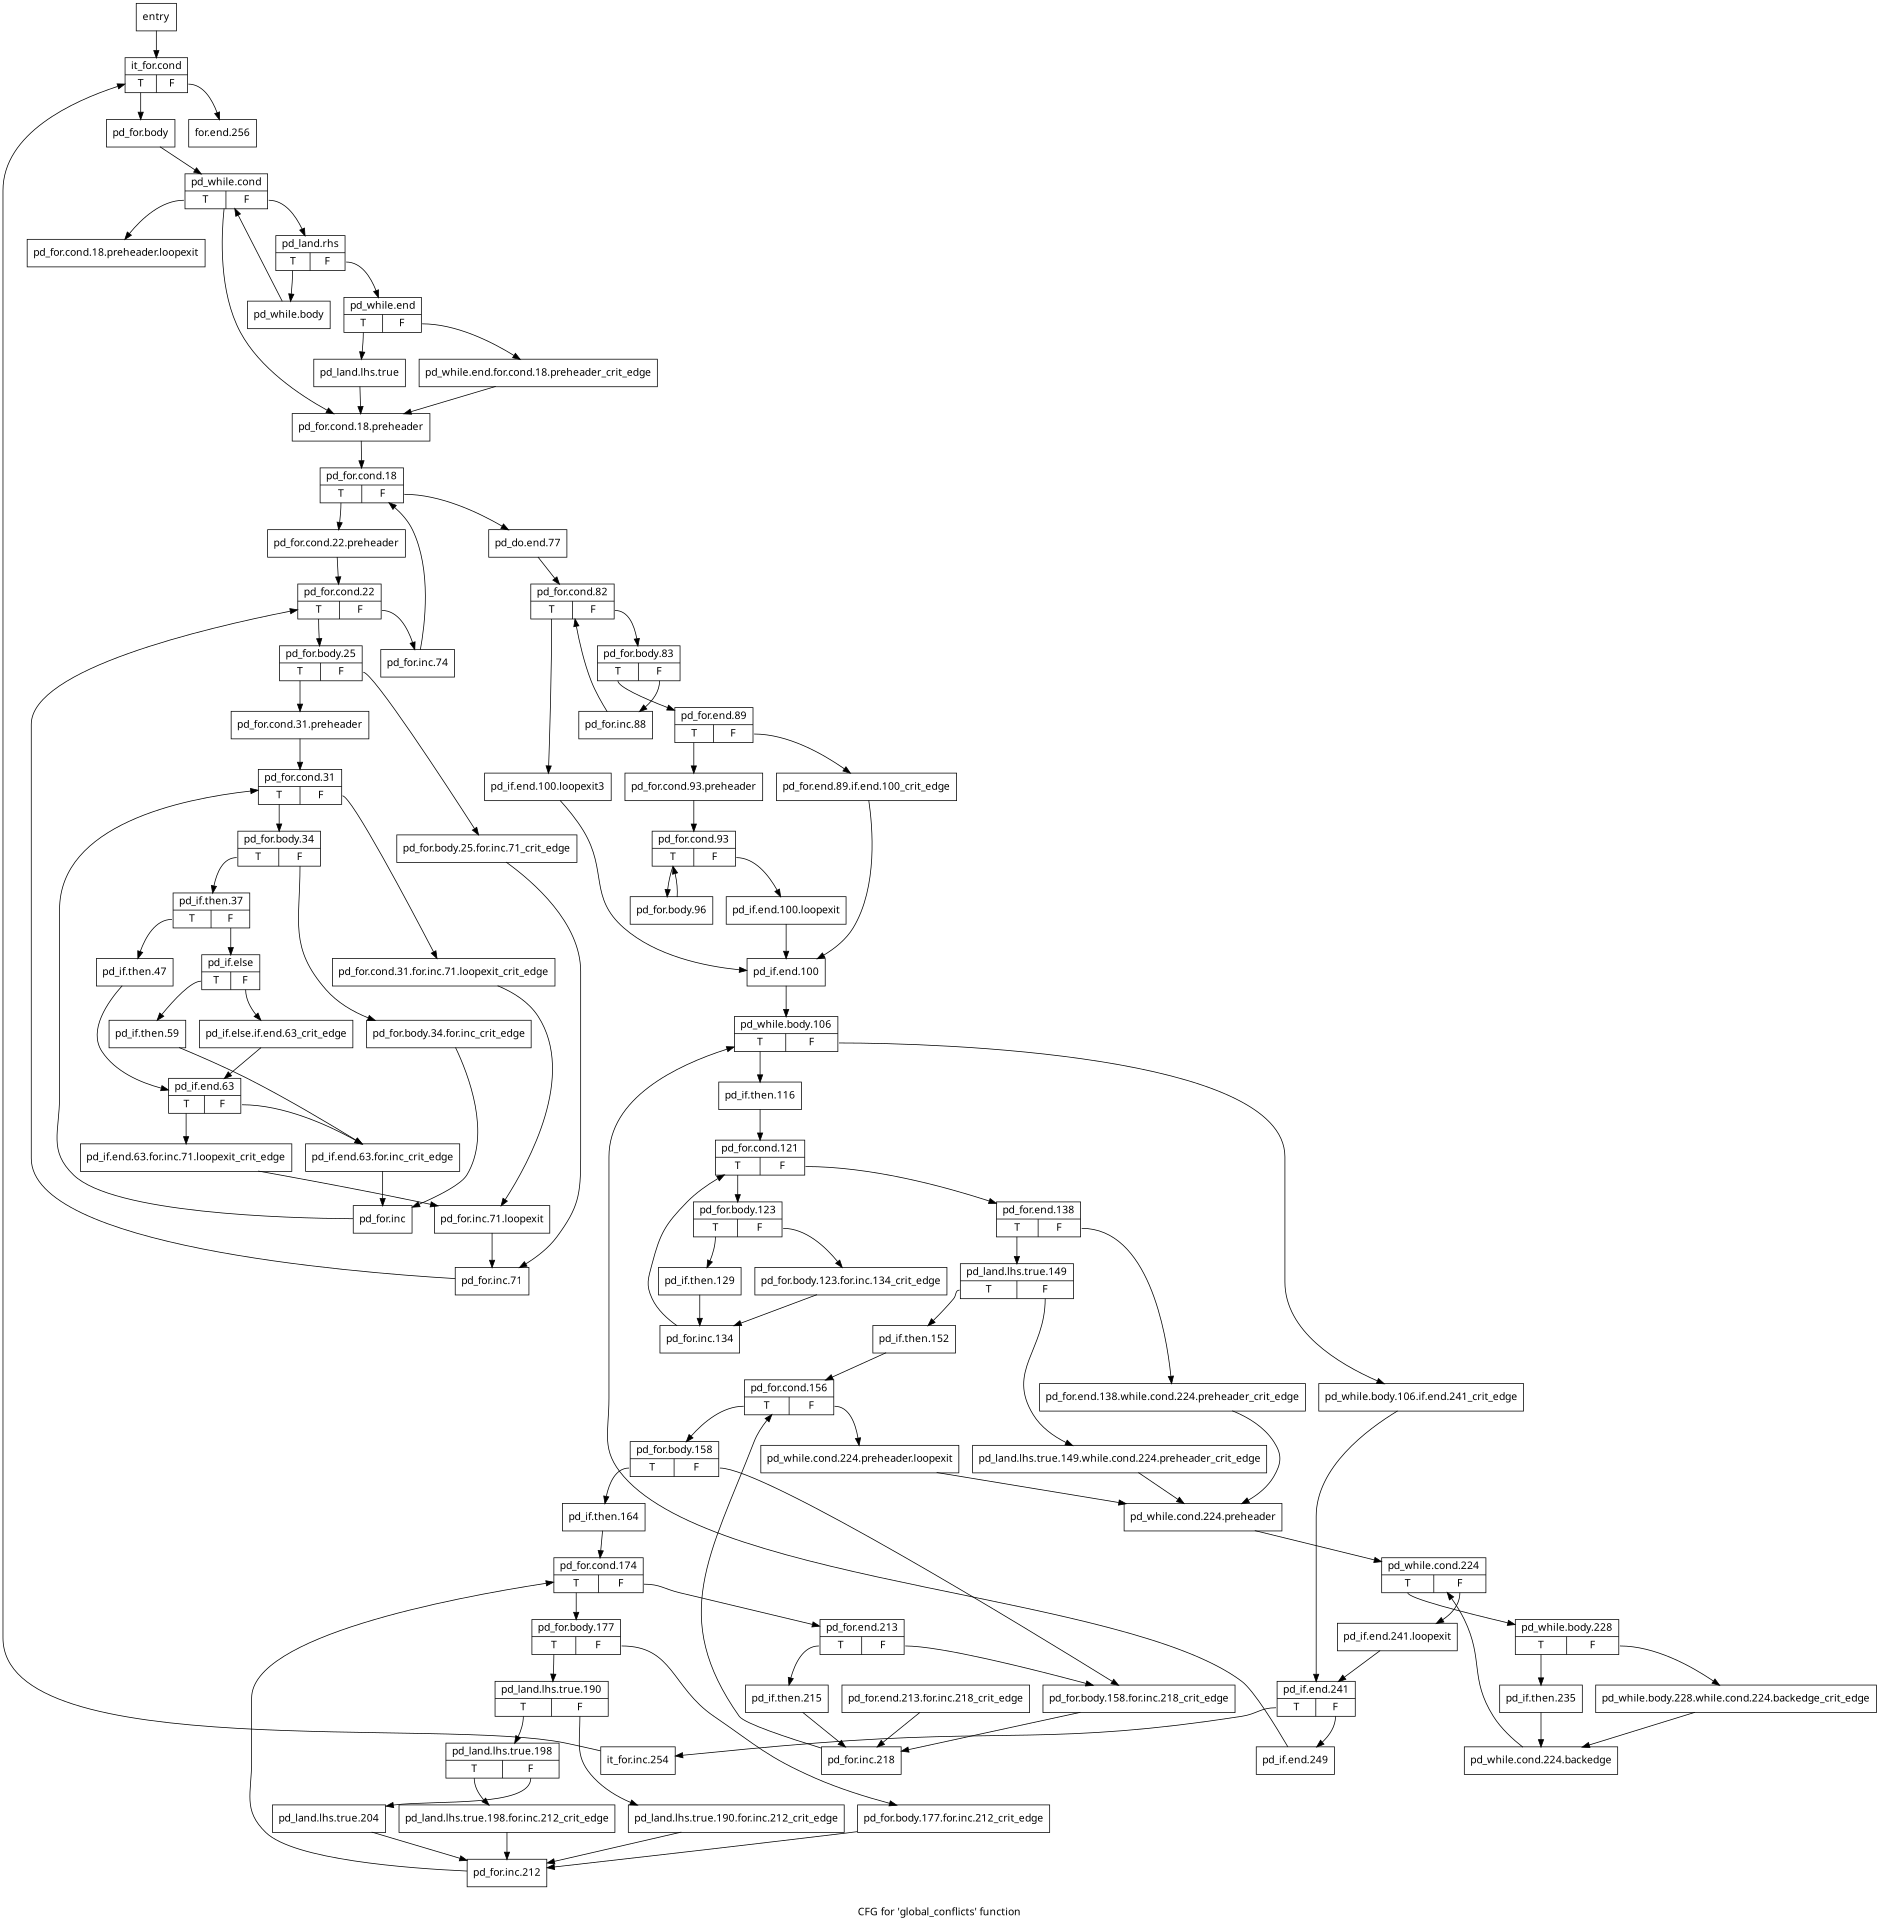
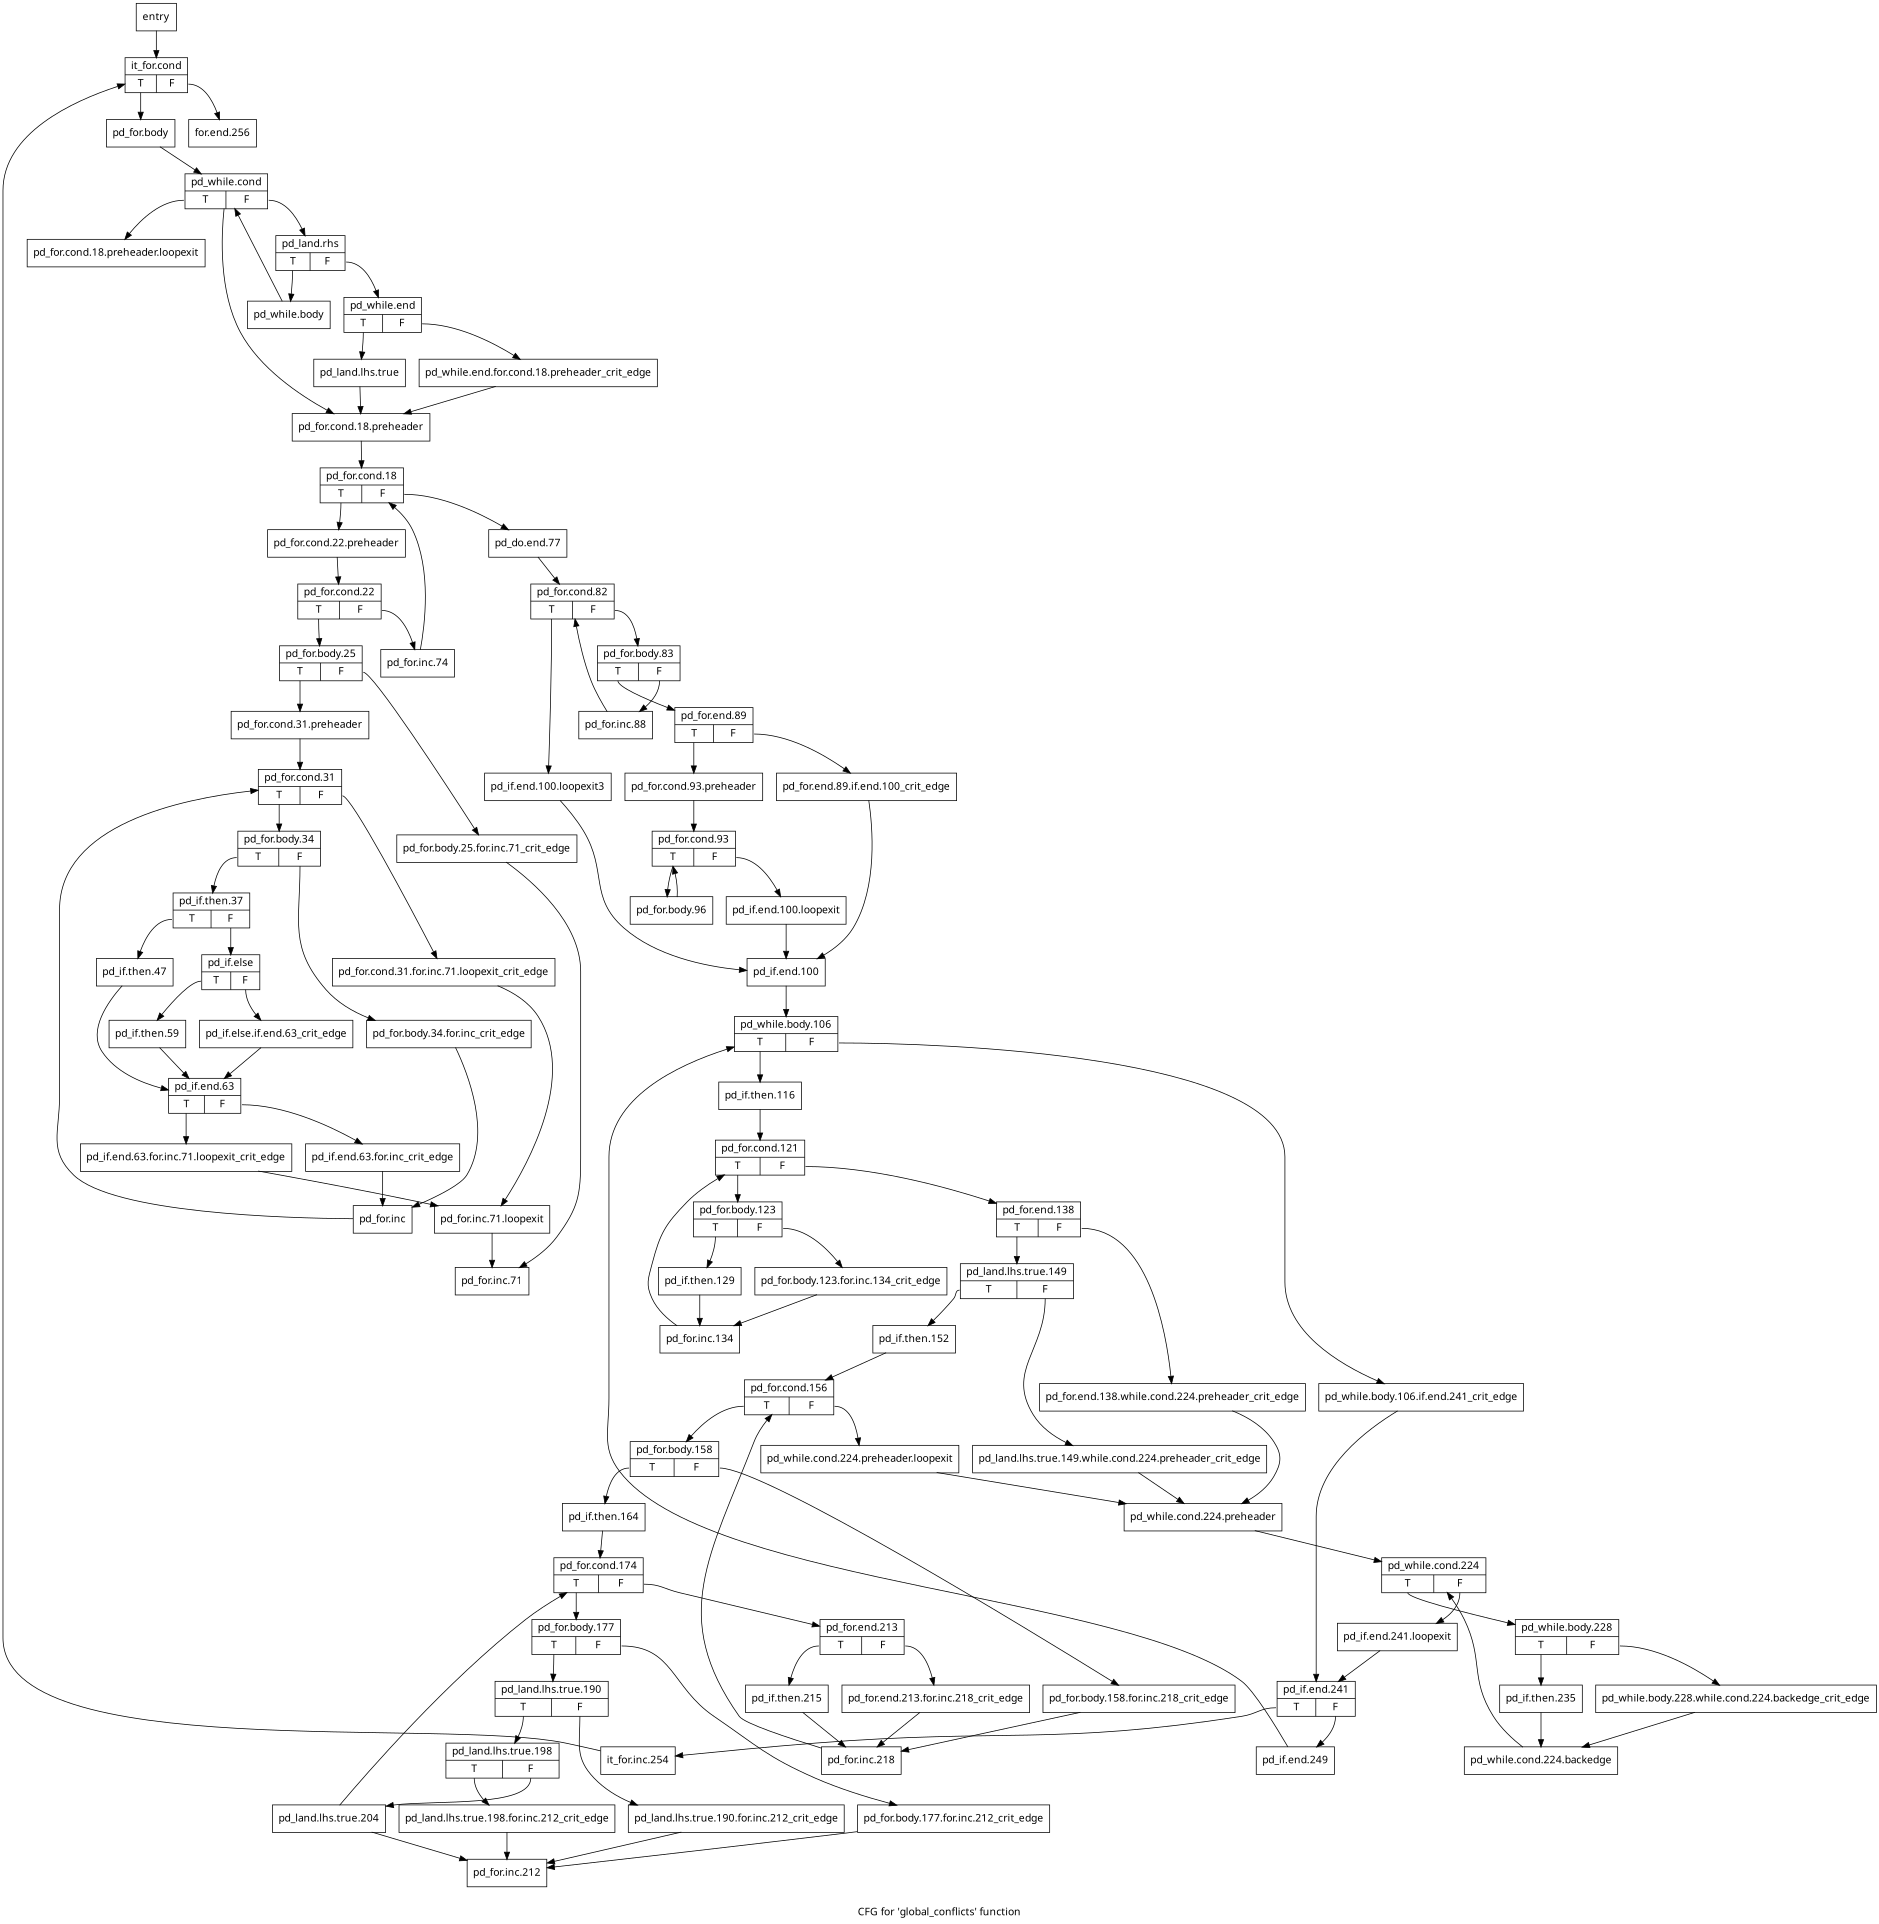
(31, 1024) -> none
(269, 1090) -> (172, 1060)
(996, 1661) -> (924, 1657)
(252, 1707) -> (443, 1693)
